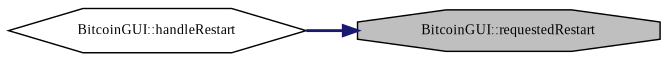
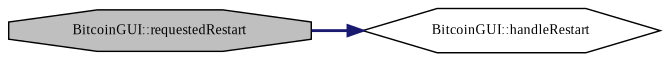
(325, 31) -> (330, 31)
